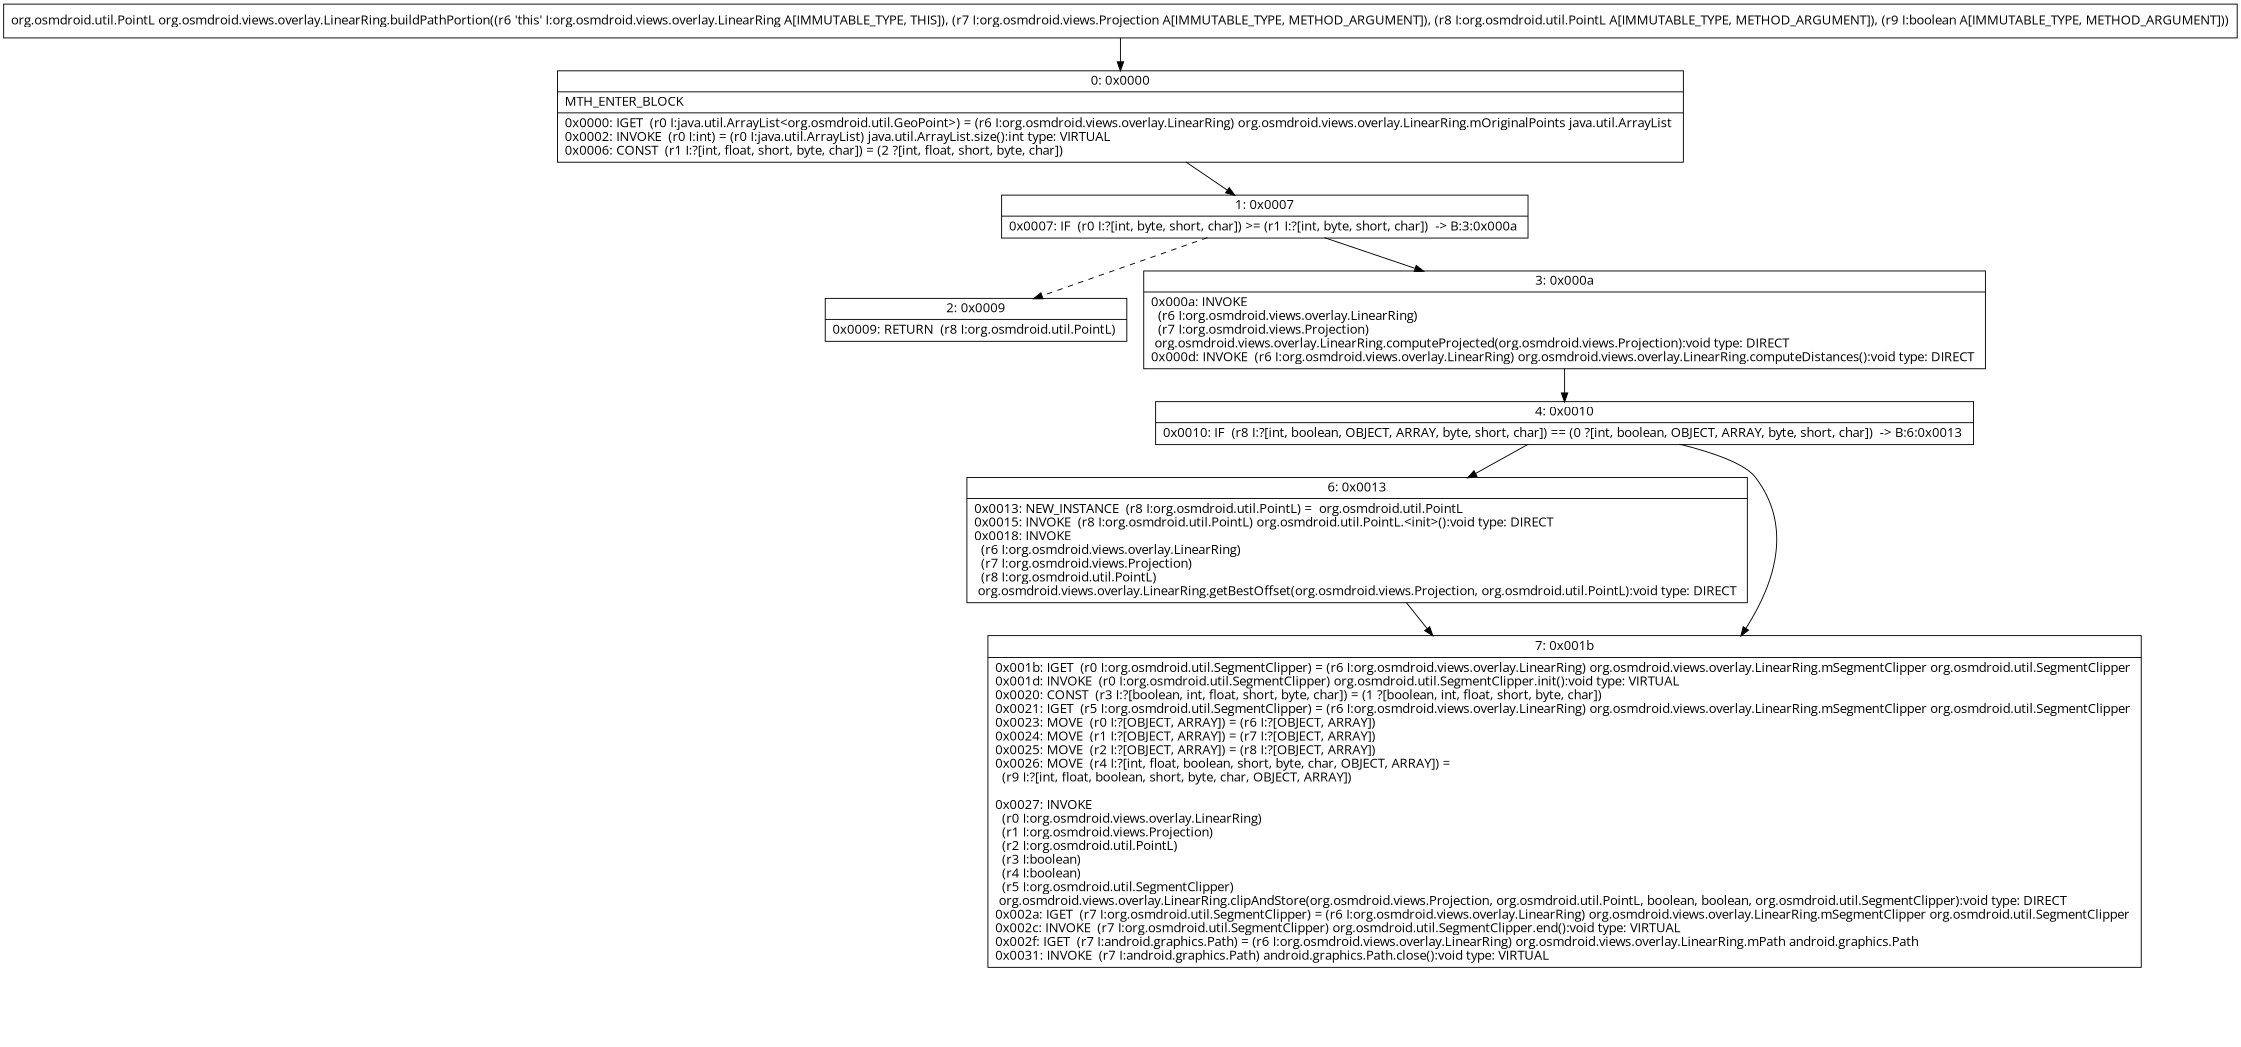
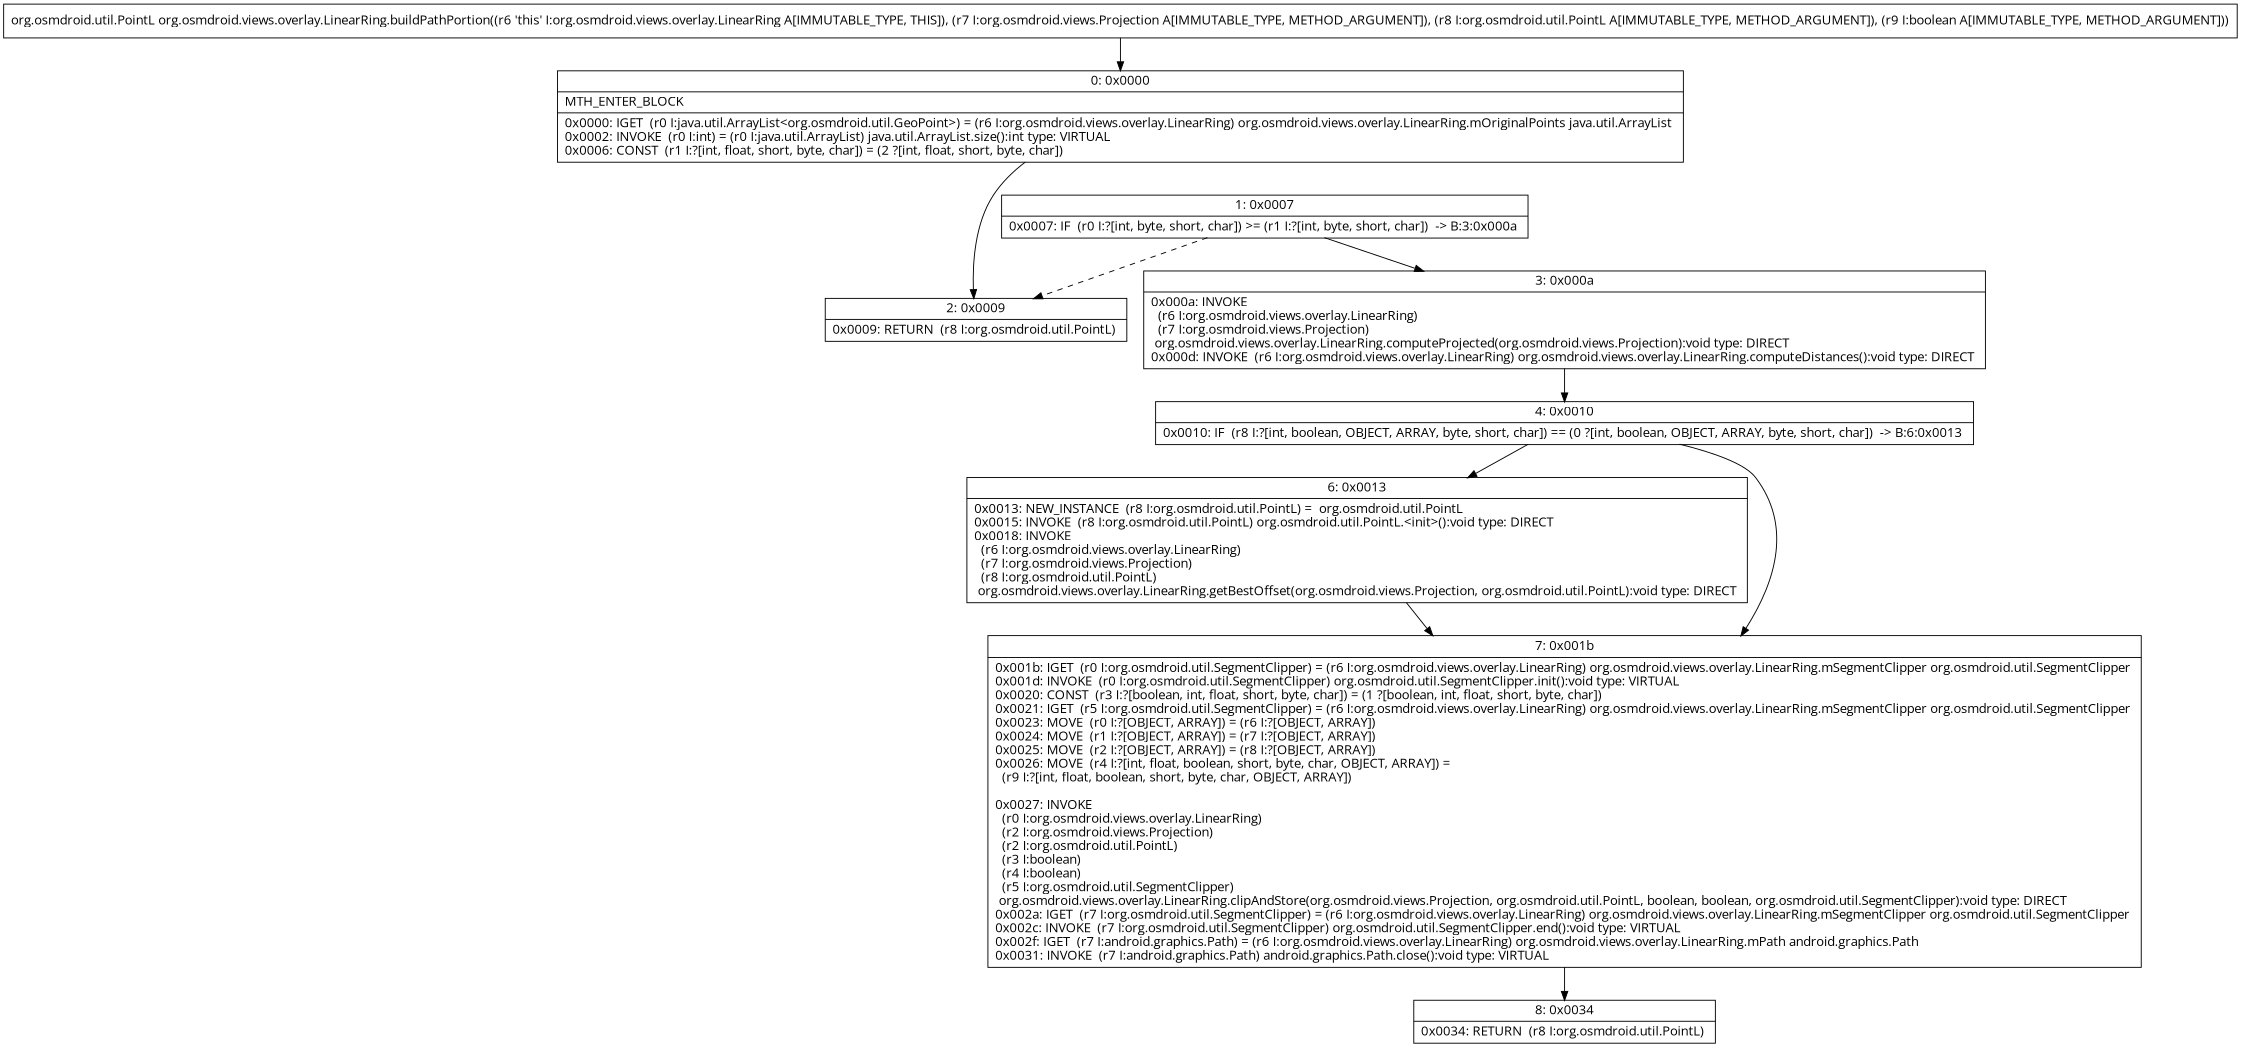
(1207, 176) -> (982, 218)
(1104, 833) -> (1104, 833)
none -> (1565, 1022)
